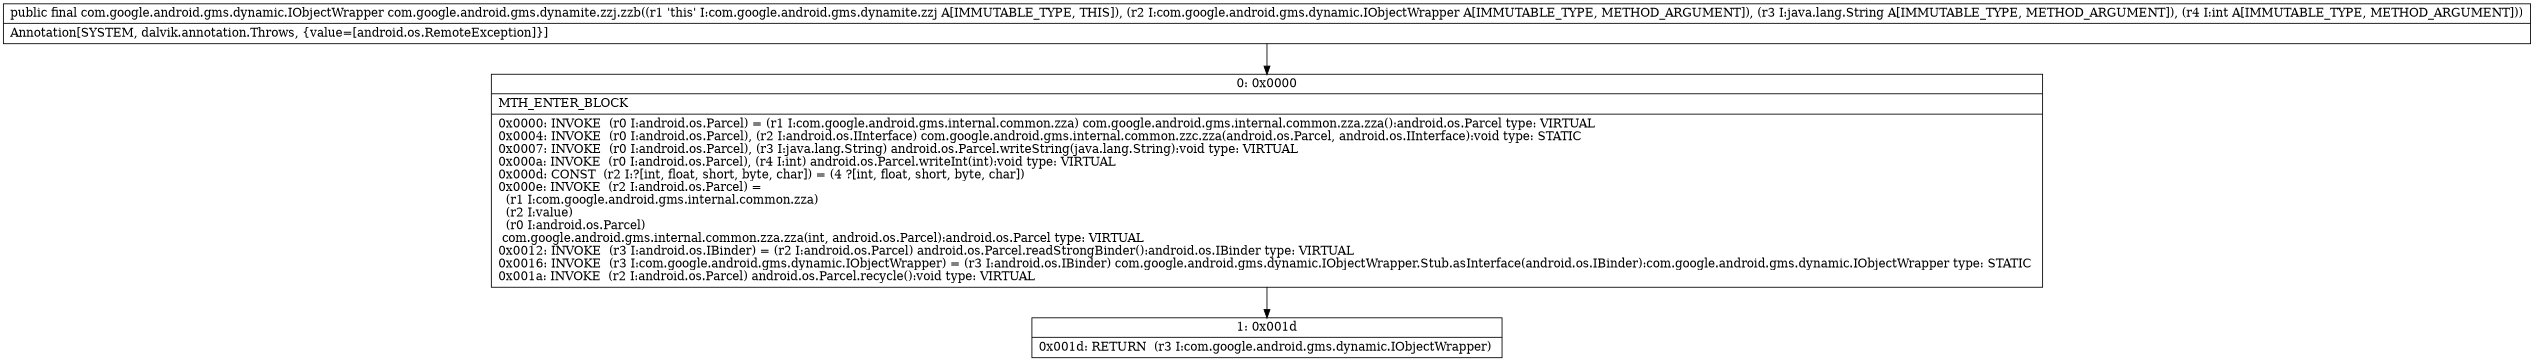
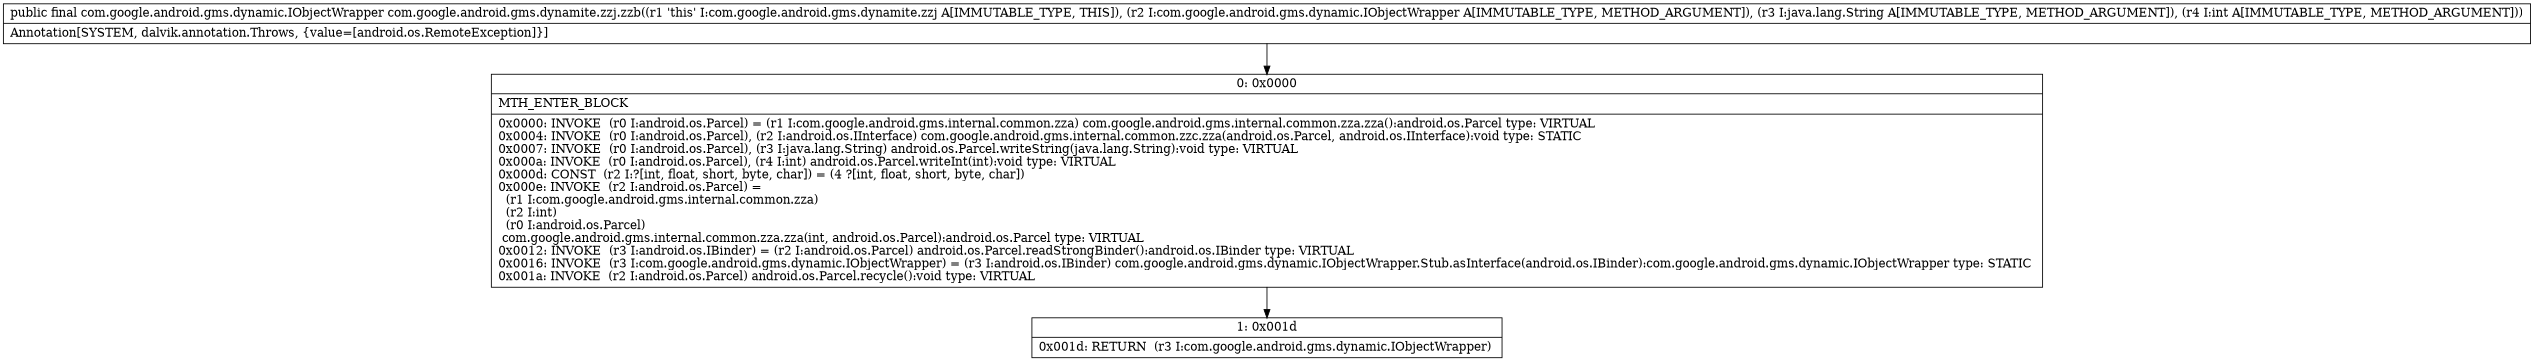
(535, 213) -> (528, 213)
